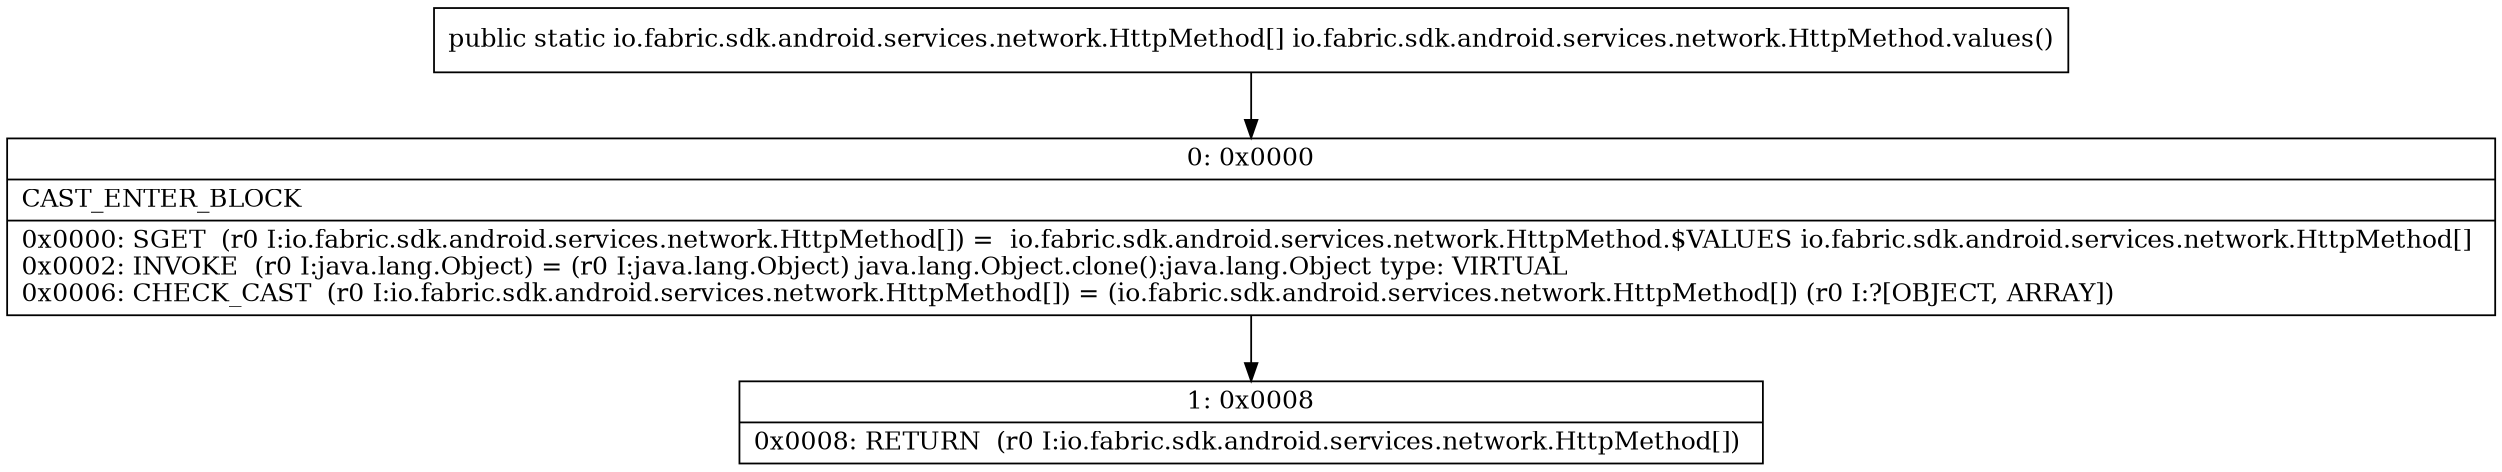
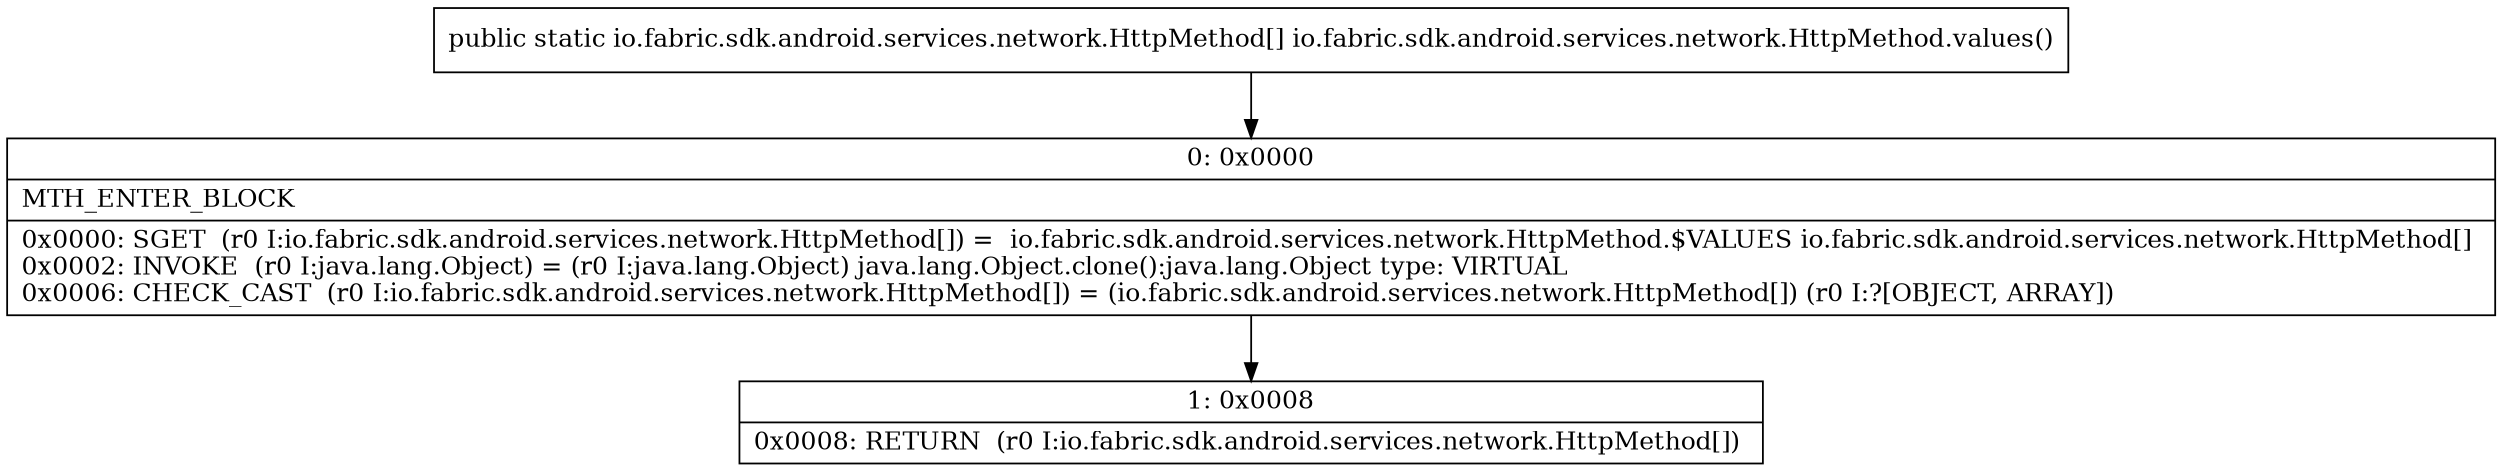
(162, 199) -> (159, 199)
